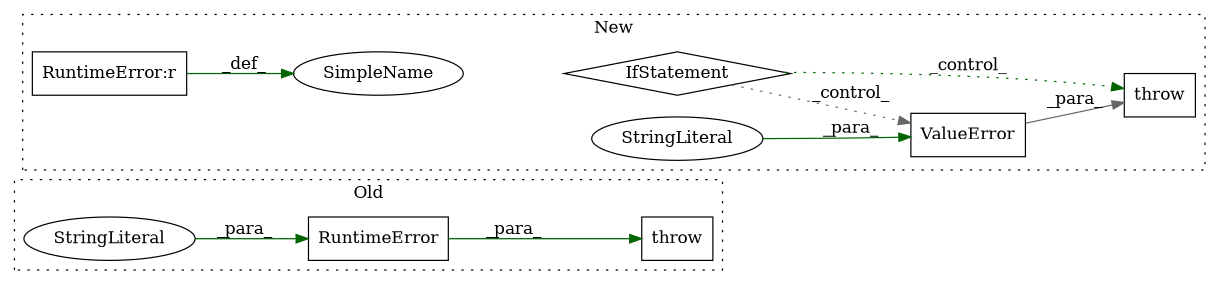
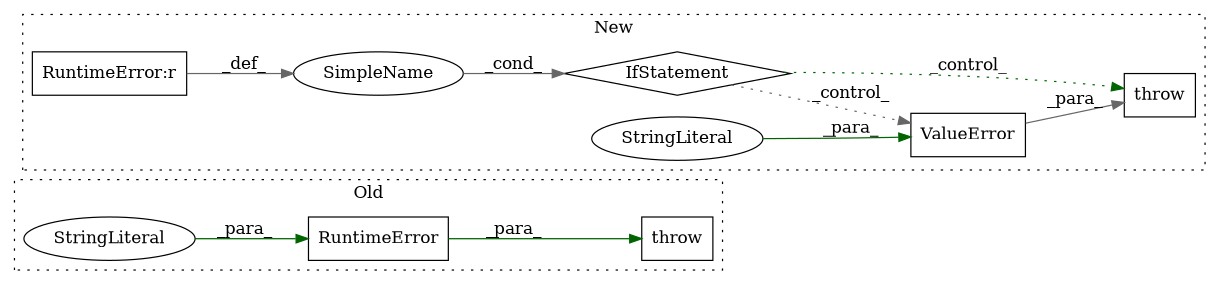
(234, 74) -> (234, 74)
none -> (508, 74)
